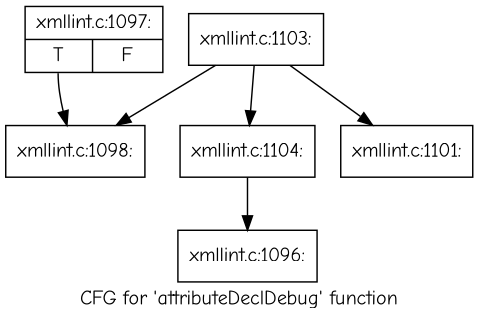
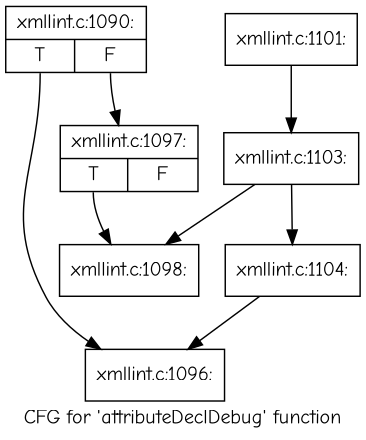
none -> (76, 39)
(325, 91) -> (291, 92)
